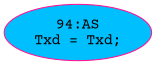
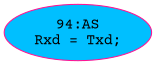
(78, 32) -> (78, 32)
